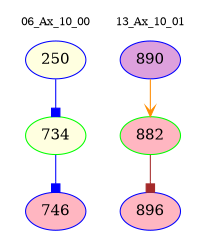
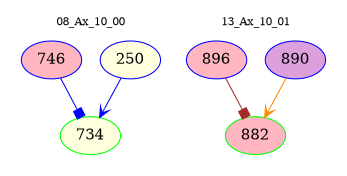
(56, 23) -> (91, 23)
(56, 93) -> (113, 93)
(56, 168) -> (68, 93)
(150, 168) -> (233, 93)
